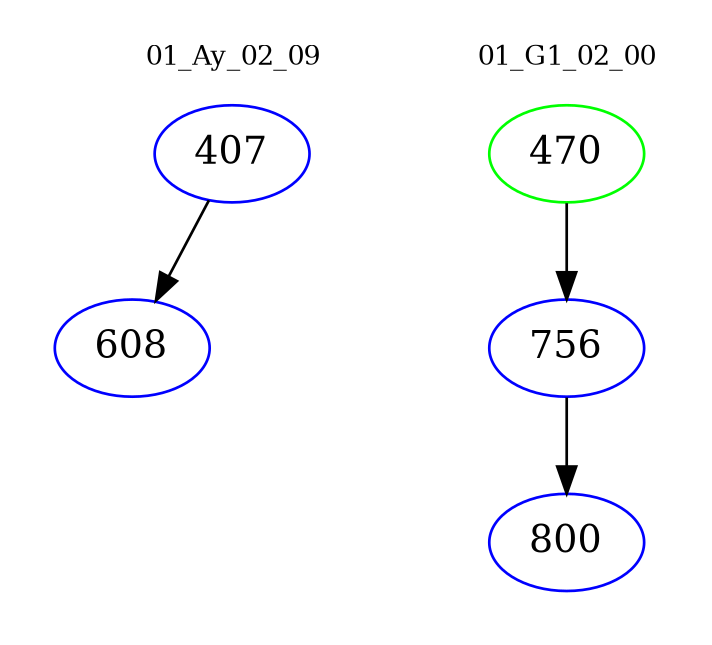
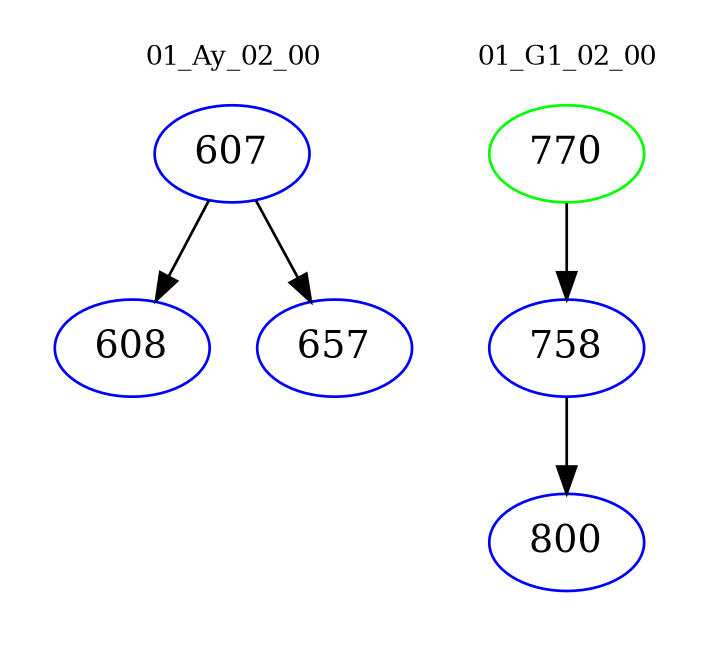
(233, 58) -> (233, 58)
(232, 154) -> (232, 154)
(567, 154) -> (567, 154)
none -> (335, 348)
(567, 348) -> (567, 348)
